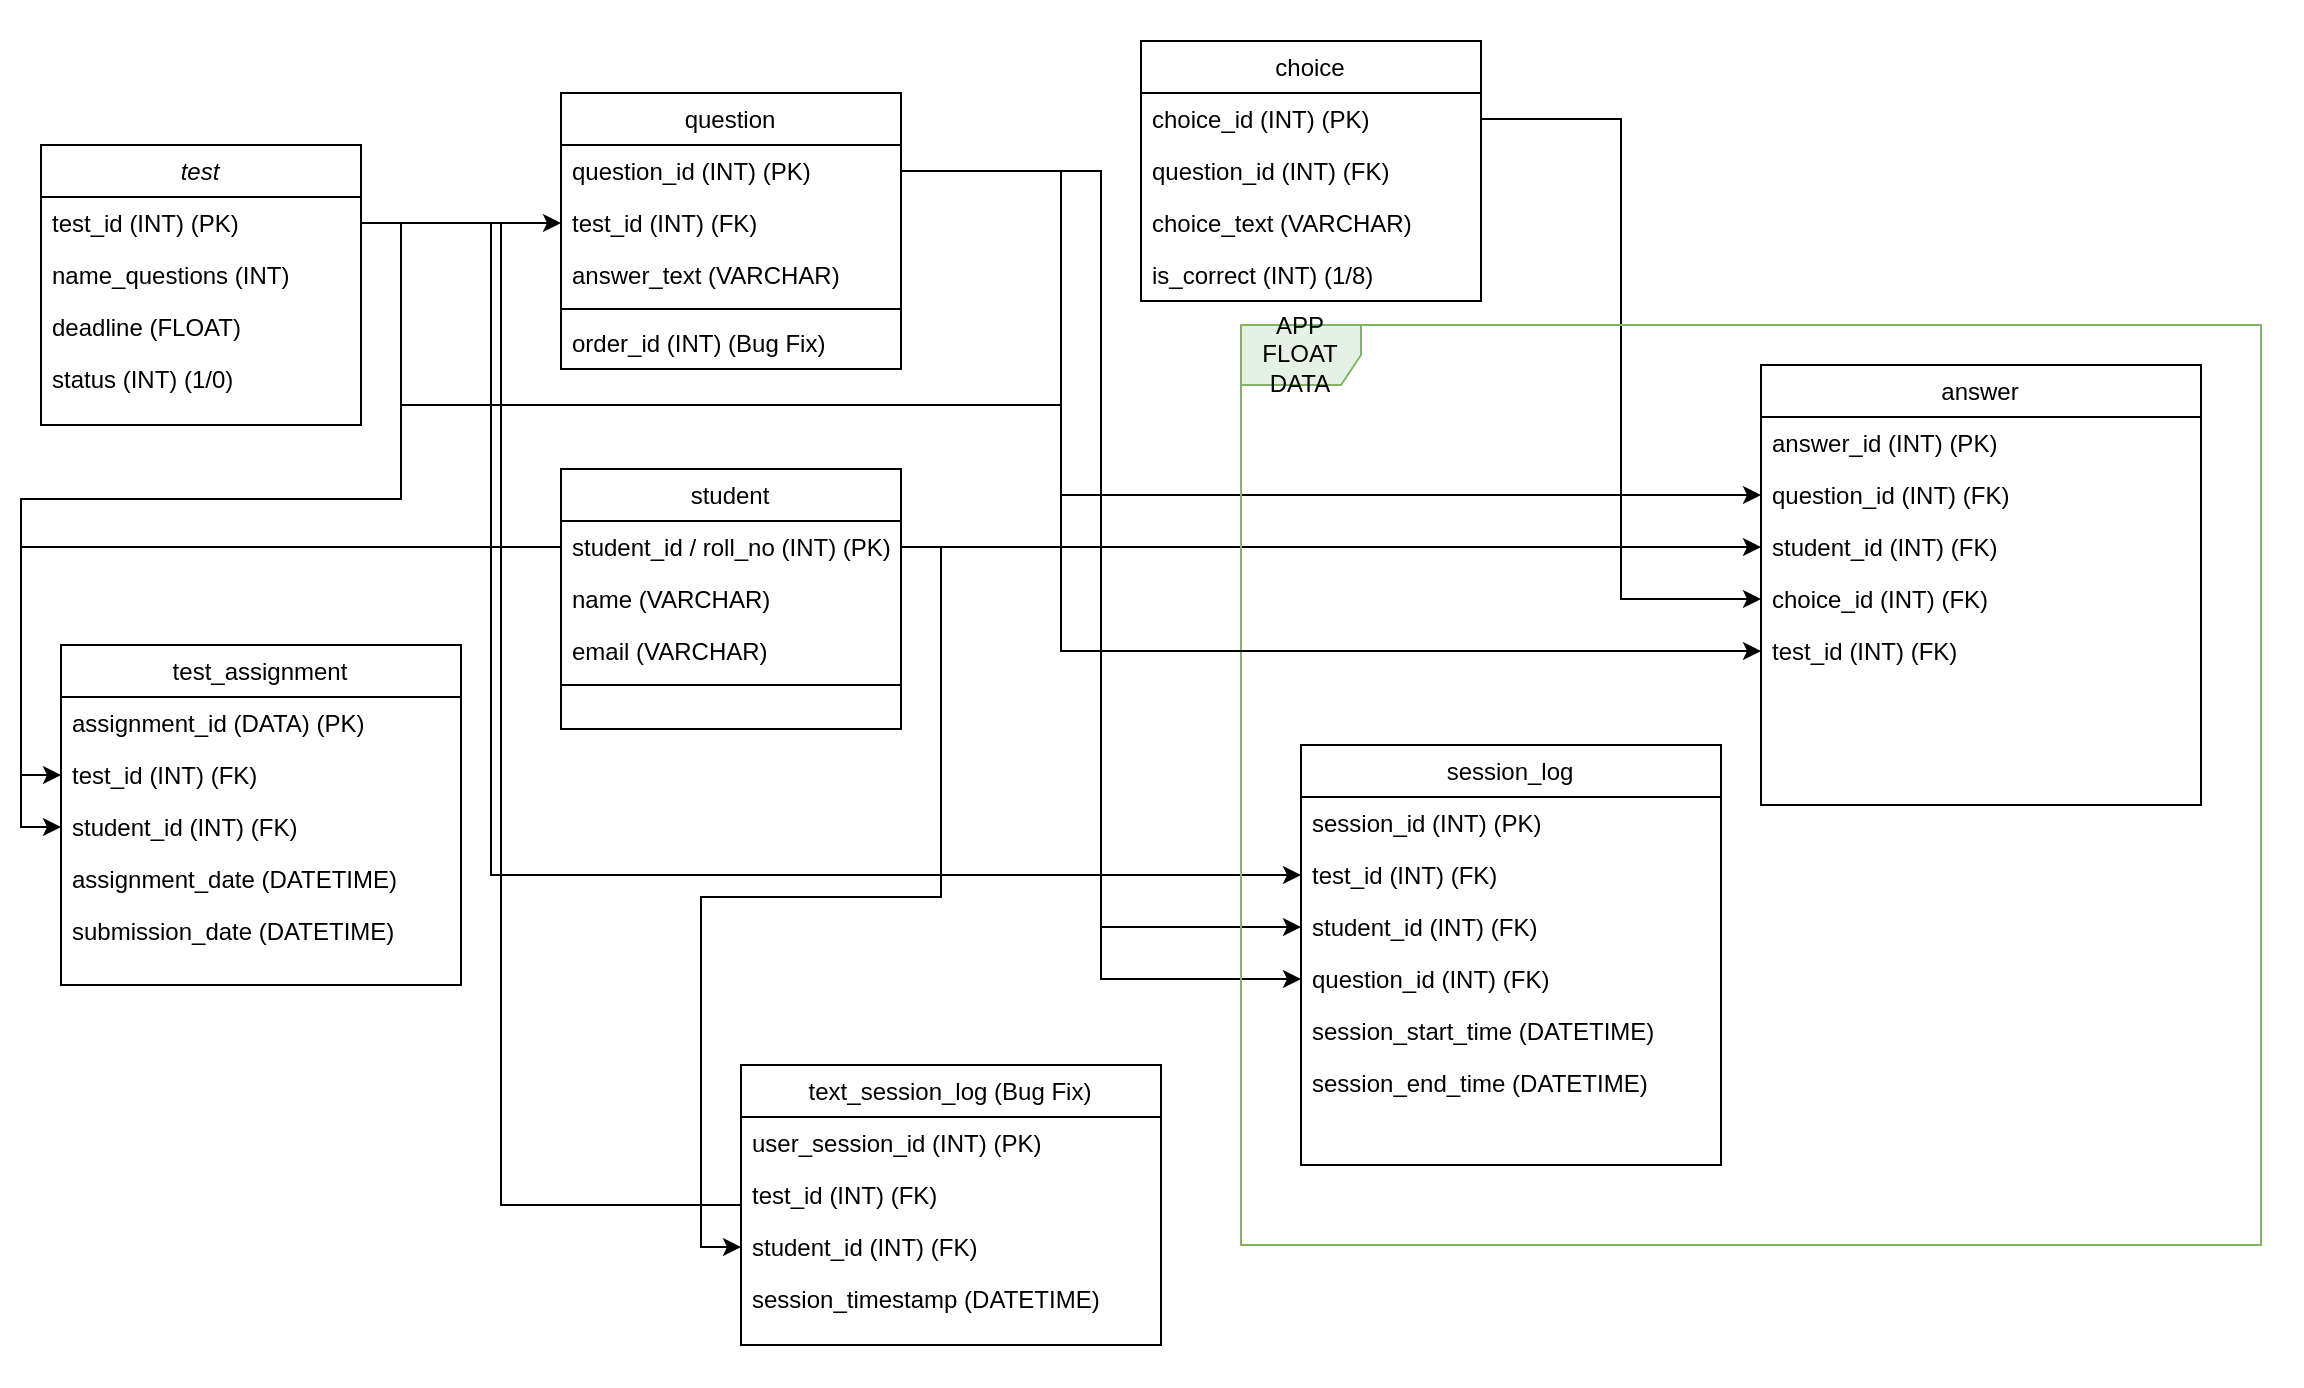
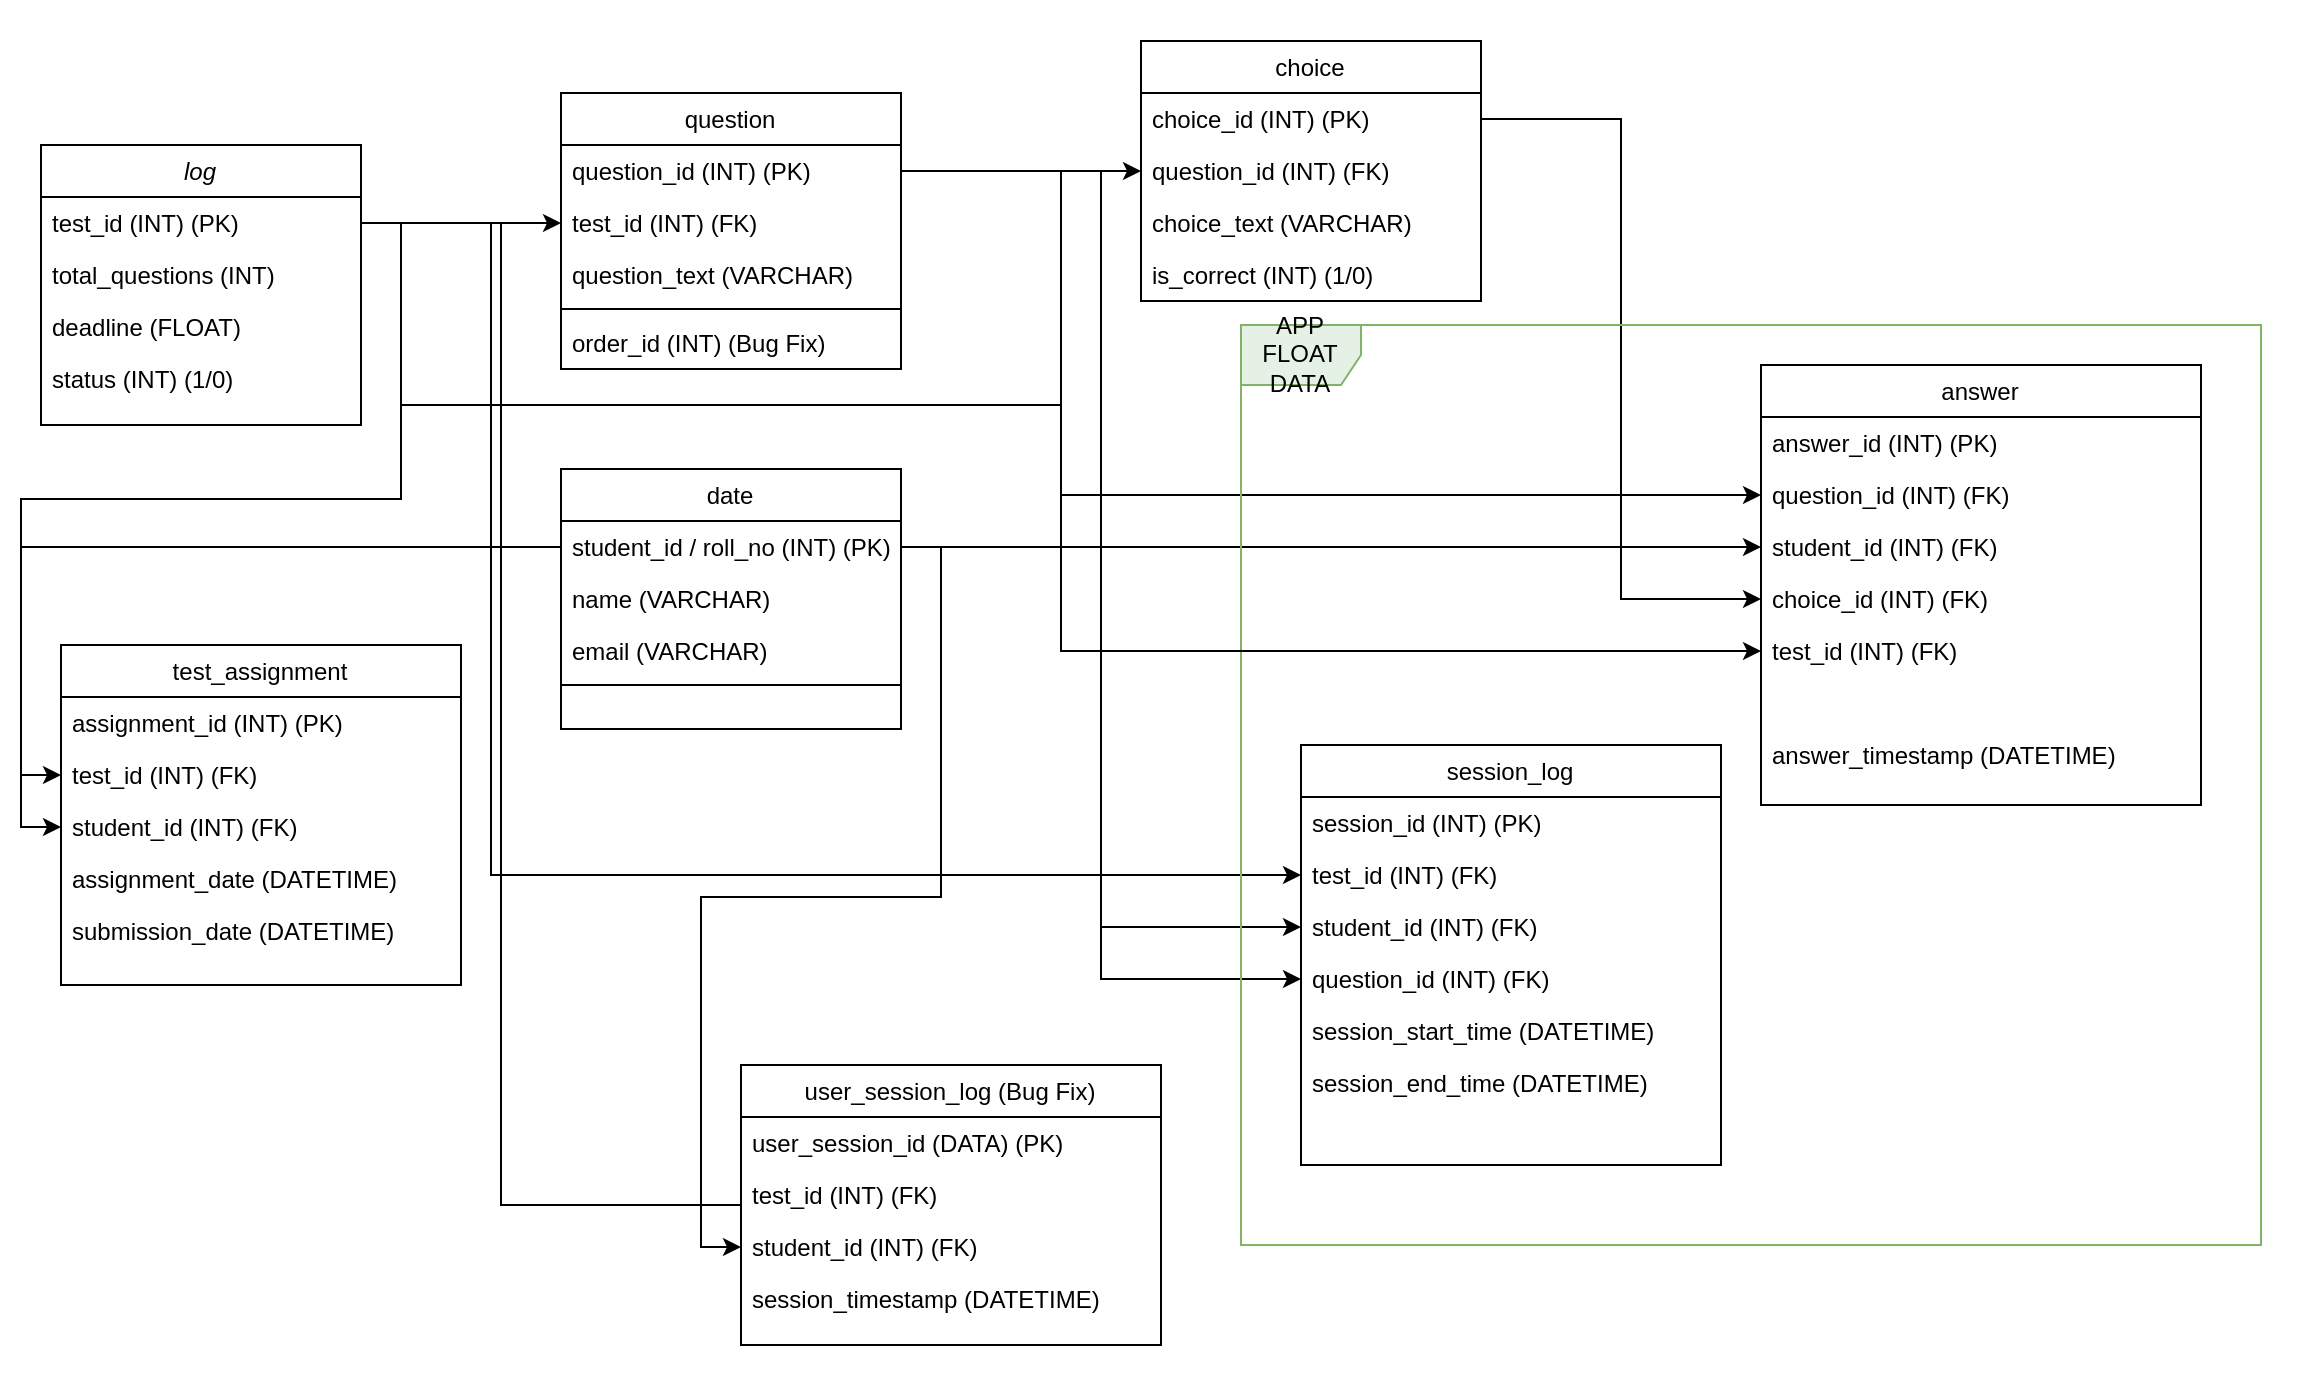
none -> (1116, 171)
(200, 172) -> (200, 172)
(180, 276) -> (184, 276)
(710, 276) -> (720, 276)
(1290, 276) -> (1290, 276)
(730, 496) -> (730, 496)
(228, 724) -> (221, 724)
none -> (1981, 755)
(950, 1092) -> (950, 1092)
(914, 1144) -> (921, 1144)
